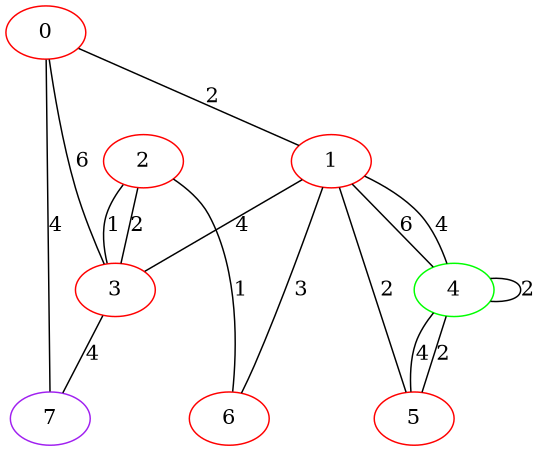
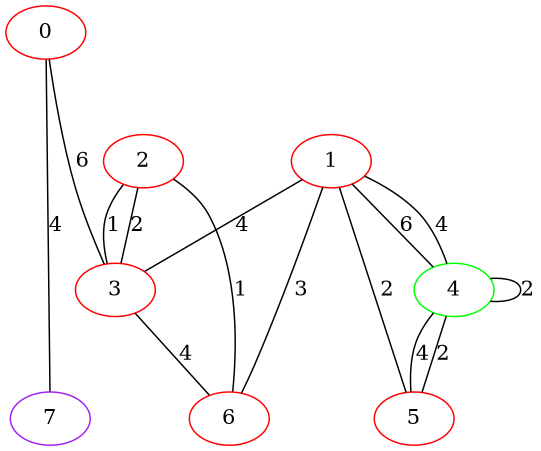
(189, 97) -> none
(83, 354) -> (172, 354)
